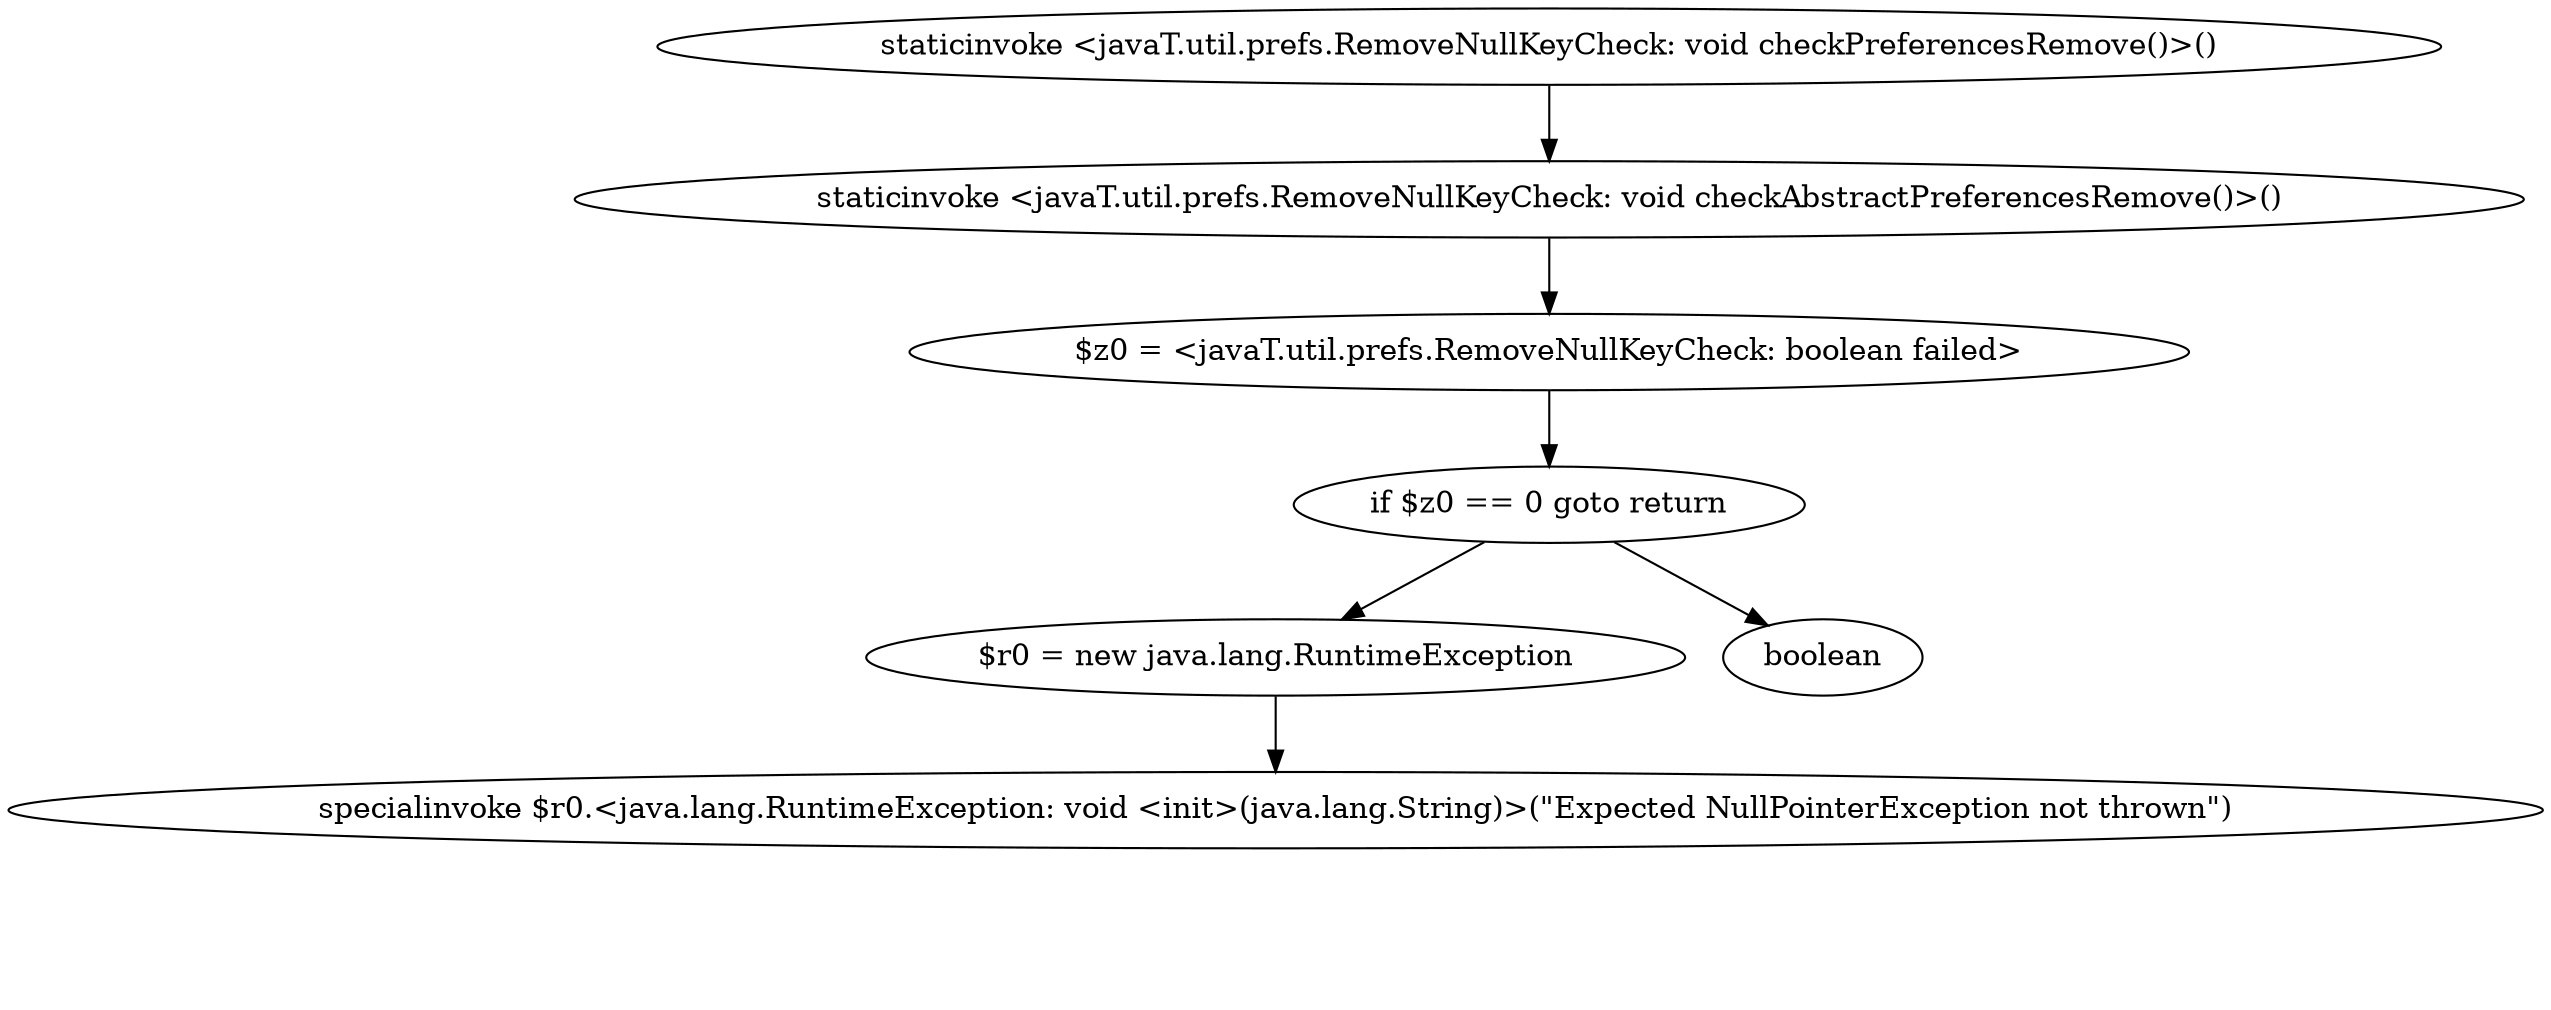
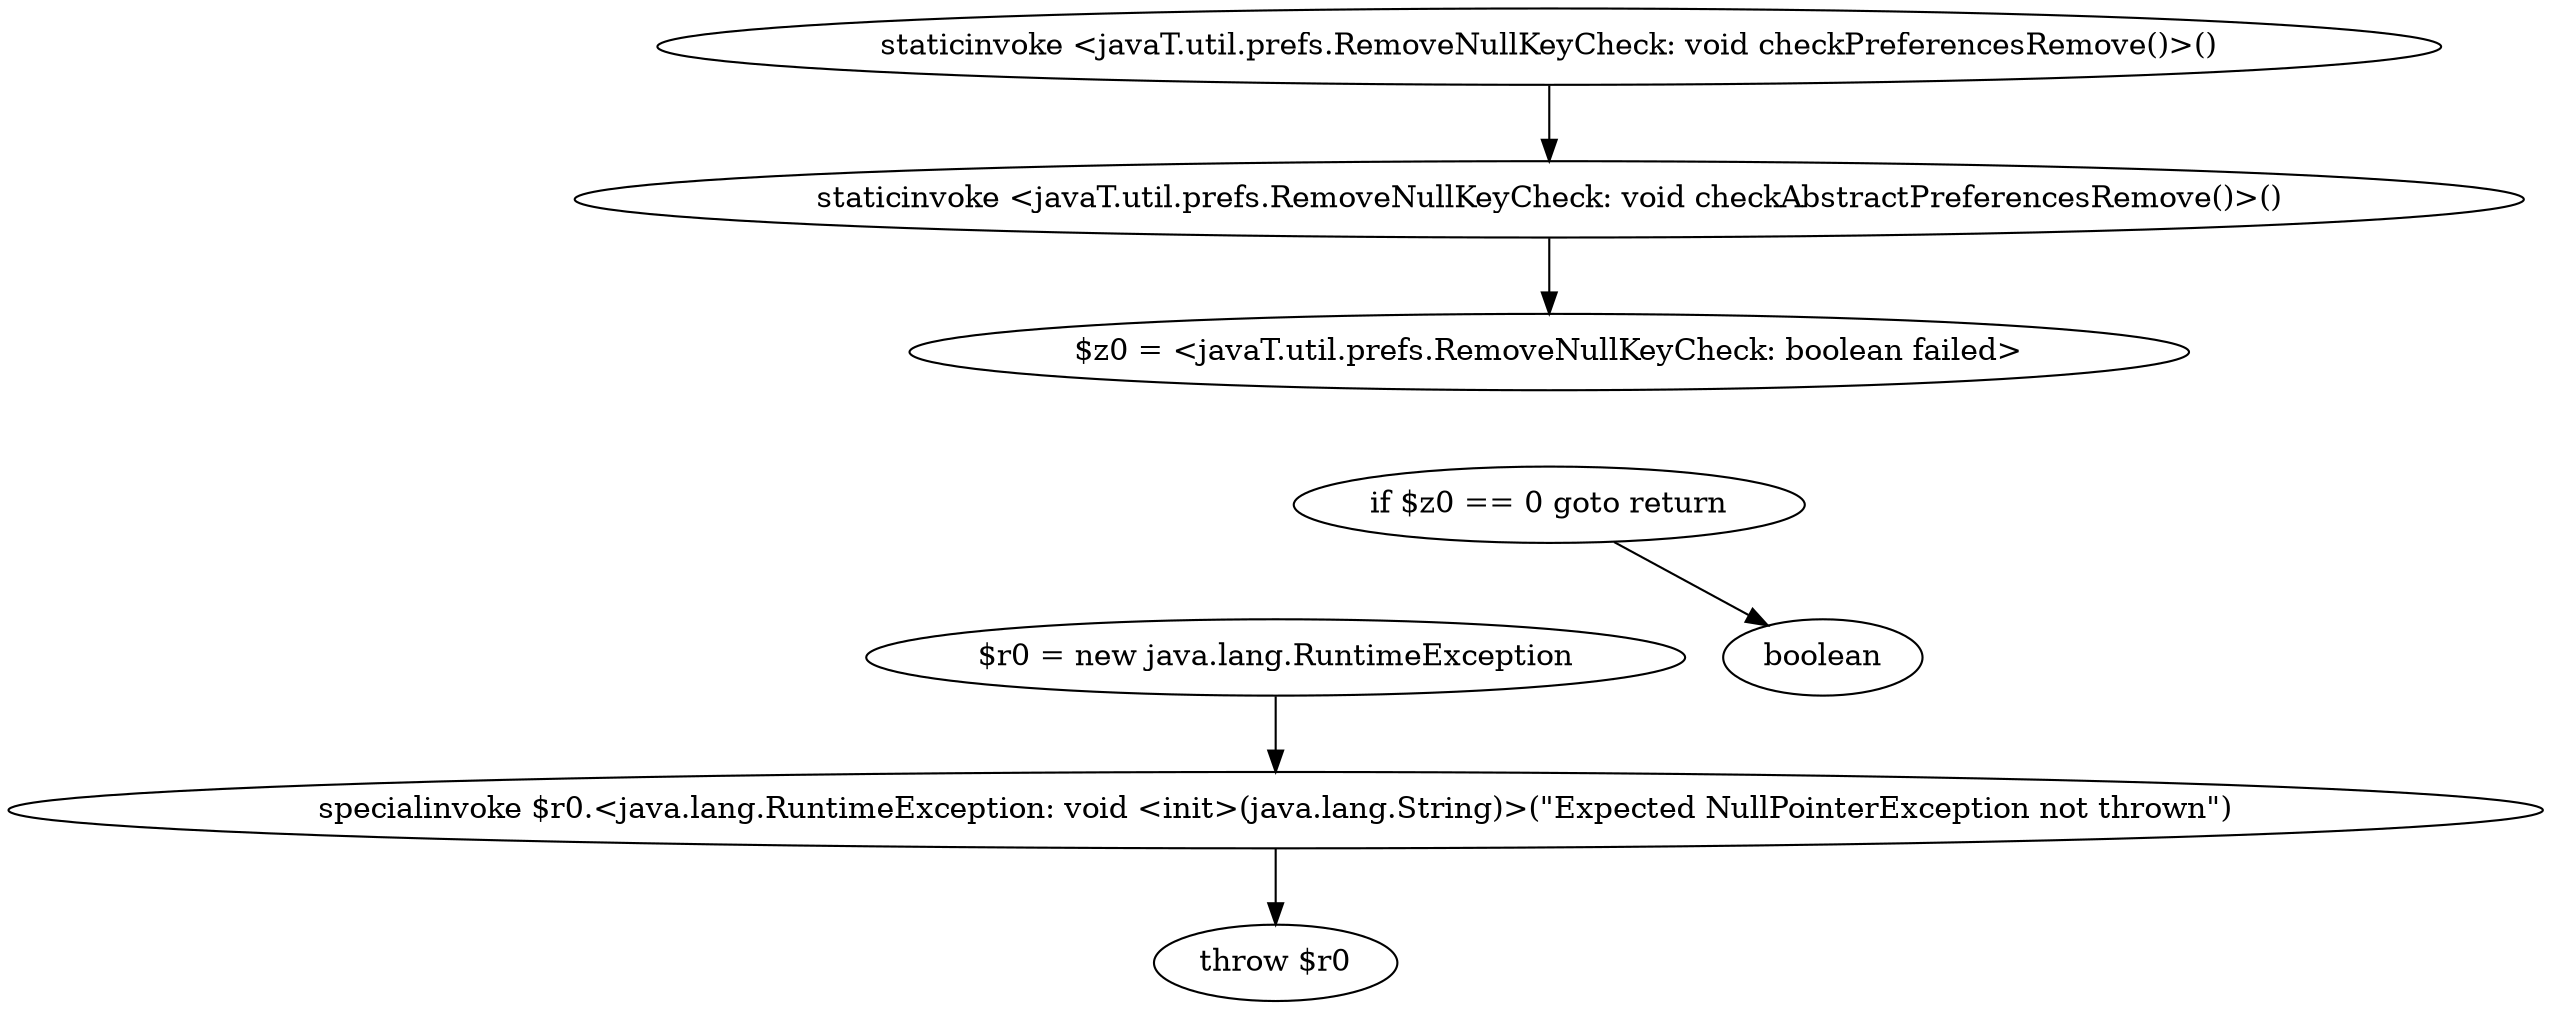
(1549, 418) -> none
(1423, 576) -> none
none -> (1276, 963)
